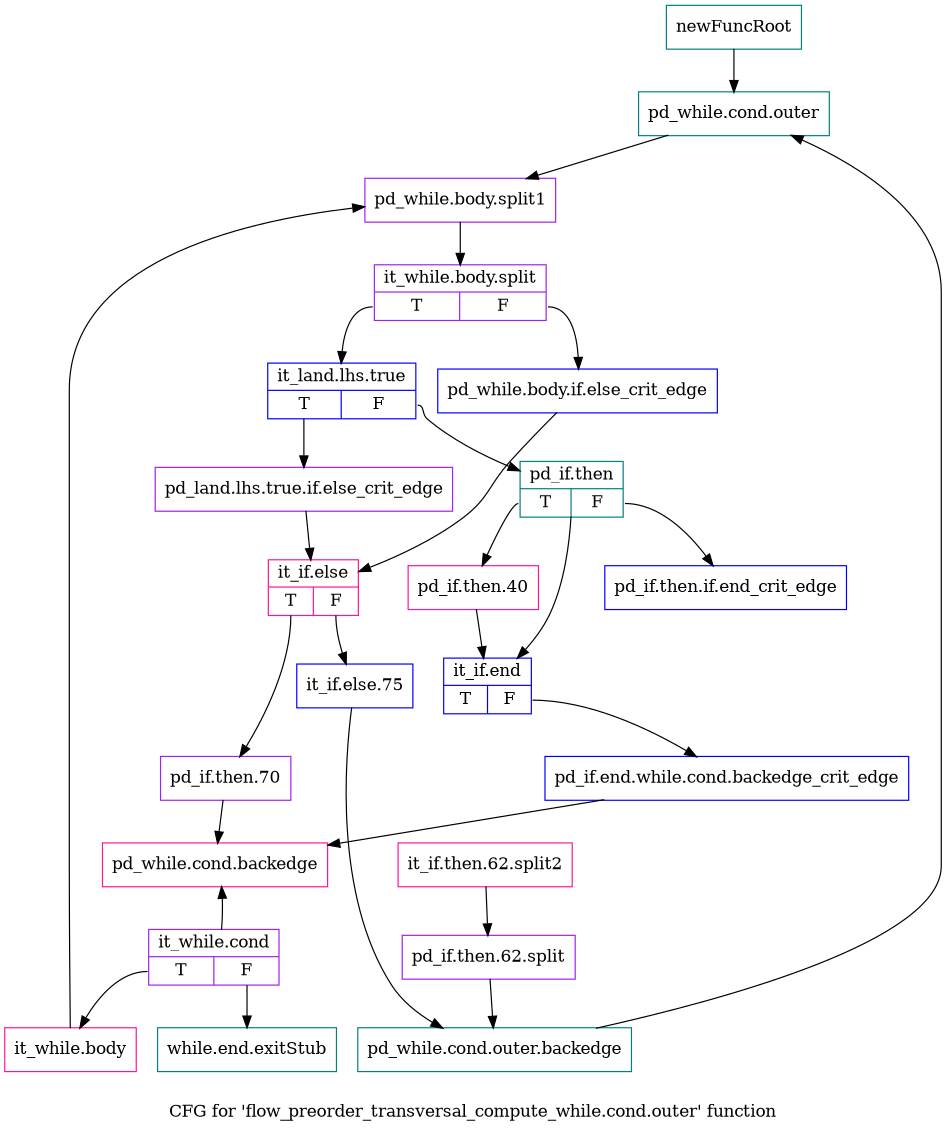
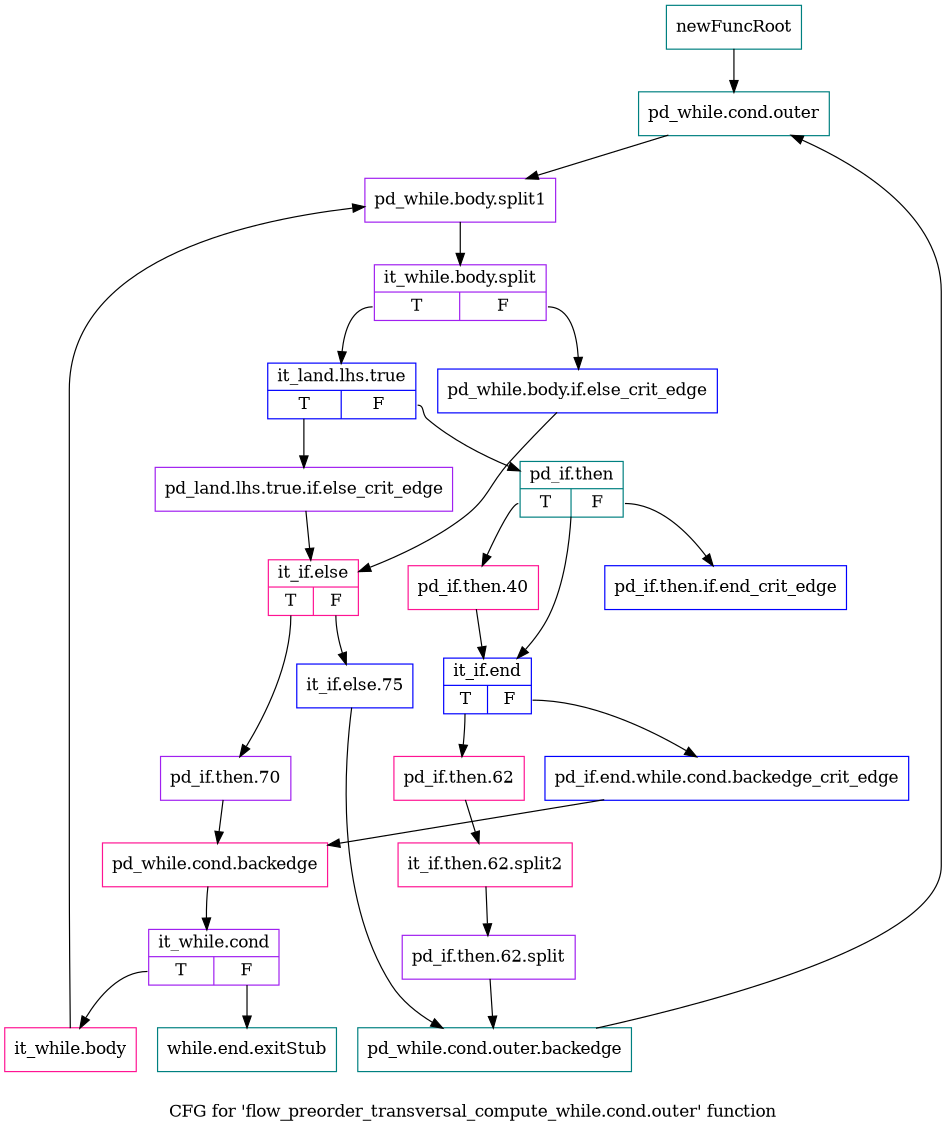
none -> (459, 778)
(222, 914) -> (207, 902)
